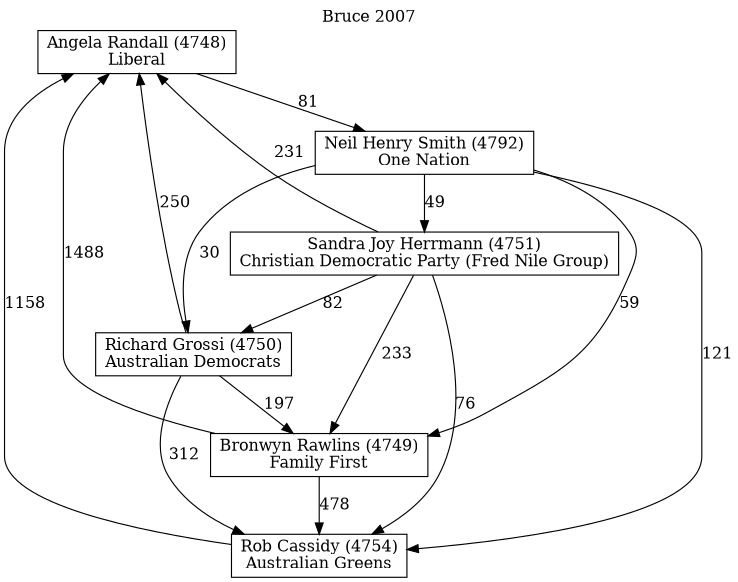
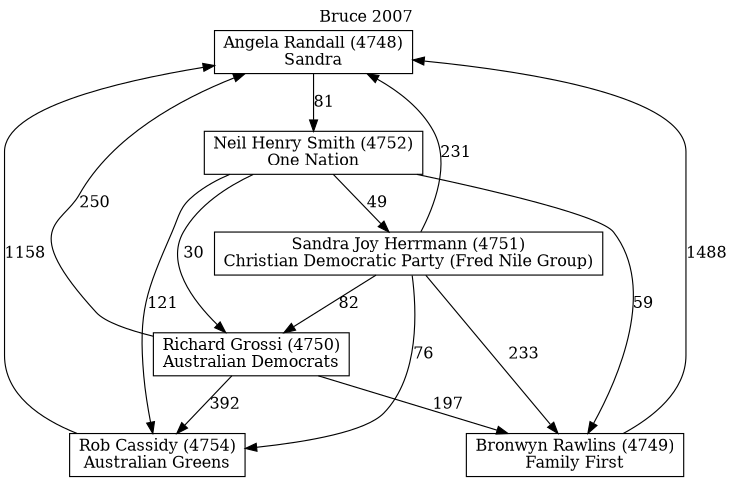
(137, 52) -> (314, 52)
(424, 153) -> (314, 153)
(185, 455) -> (225, 405)
(319, 500) -> none
